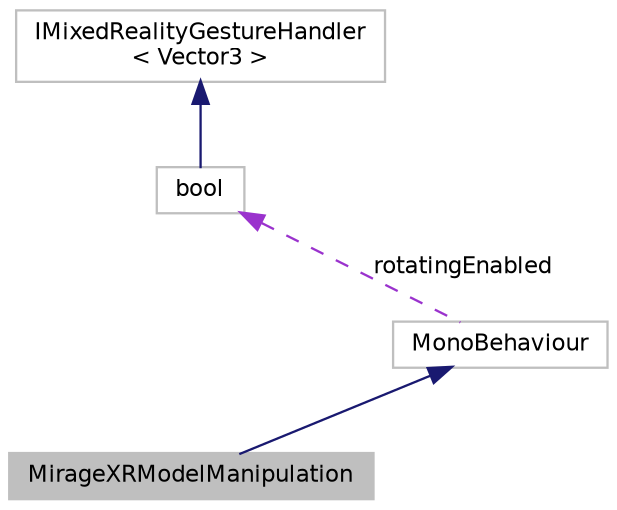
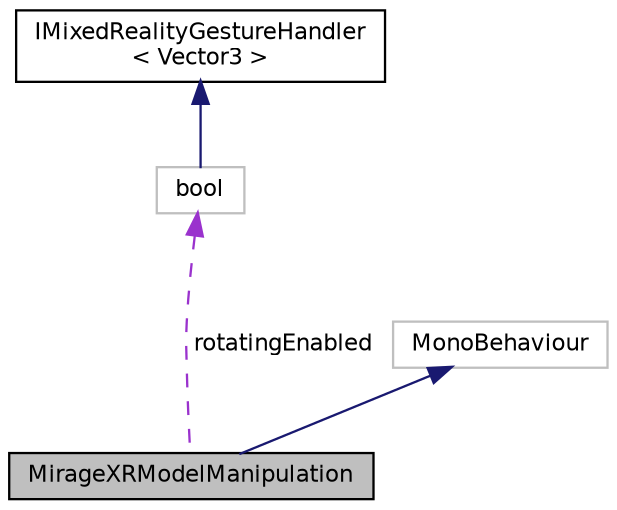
(201, 46) -> (201, 46)
(361, 273) -> (186, 344)
(191, 476) -> (191, 476)
